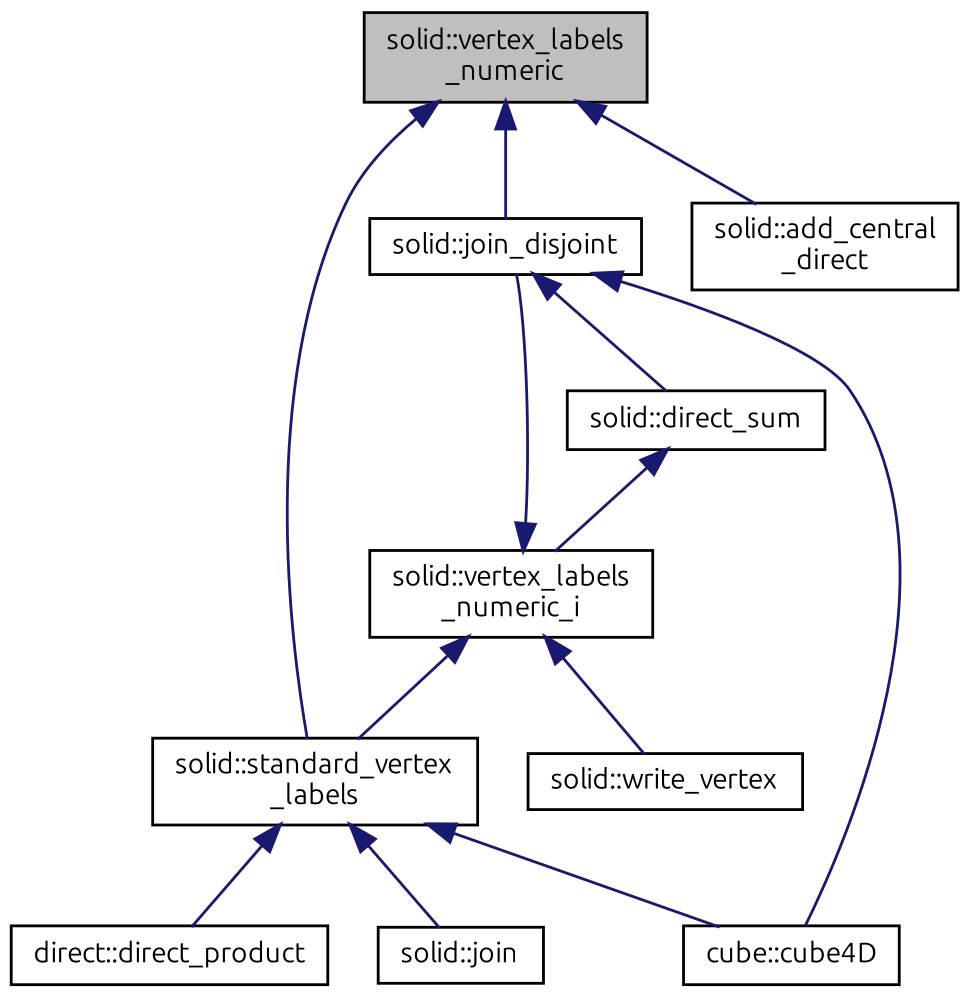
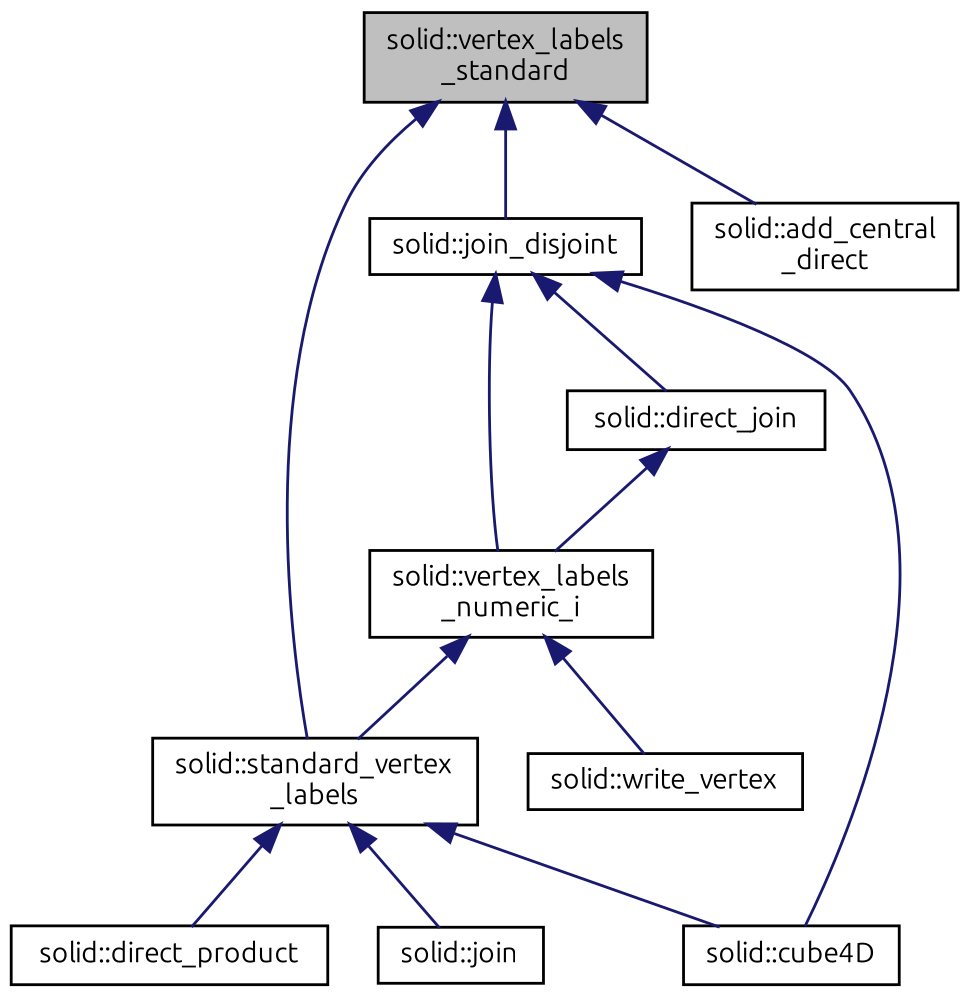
(506, 57) -> (506, 57)
(527, 398) -> (490, 427)
(696, 420) -> (696, 420)
(169, 955) -> (169, 955)
(791, 955) -> (791, 955)
